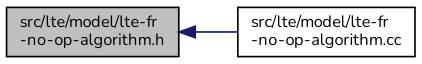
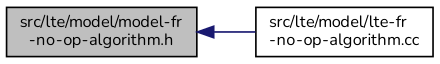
(93, 32) -> (102, 32)
